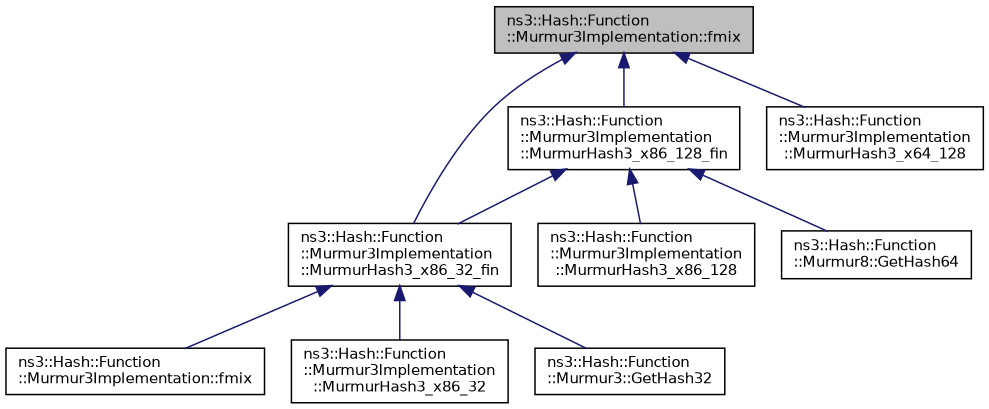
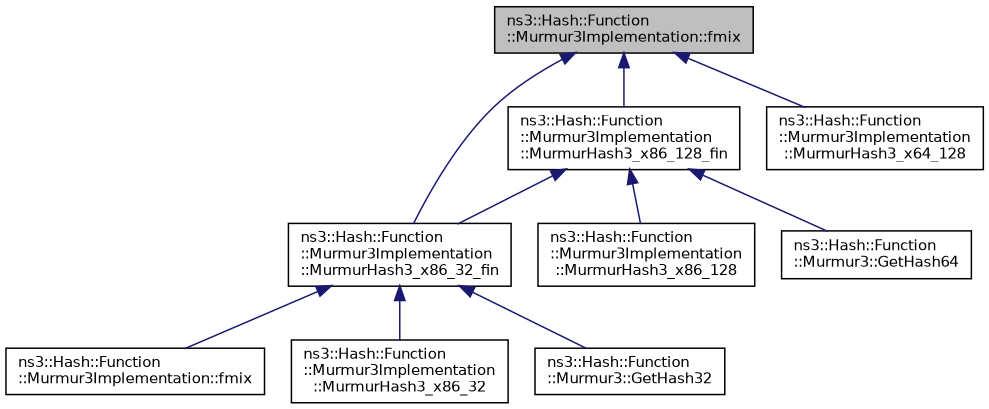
(876, 255) -> (876, 255)
